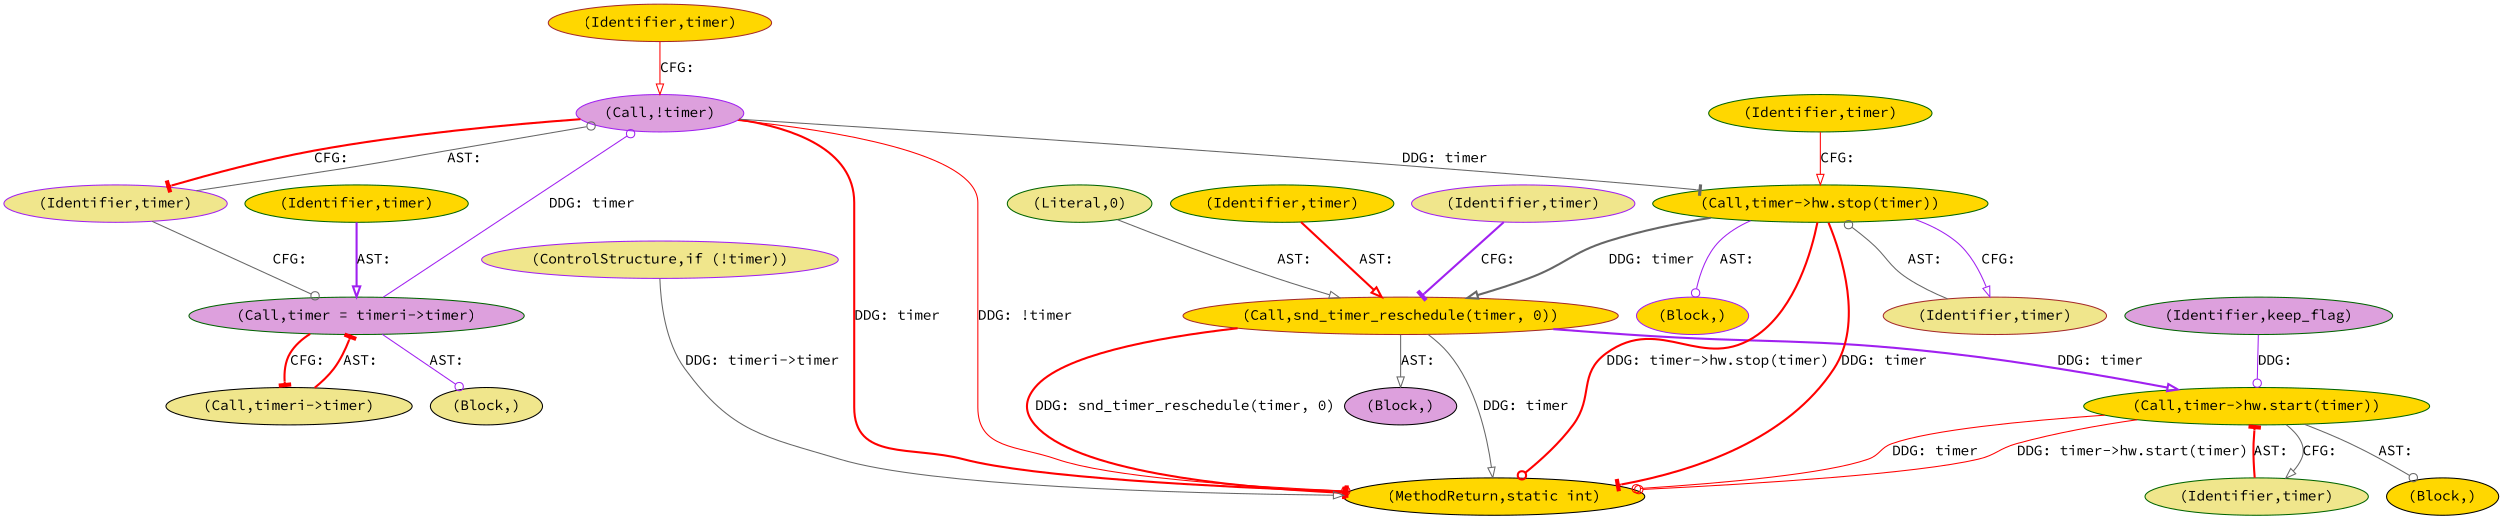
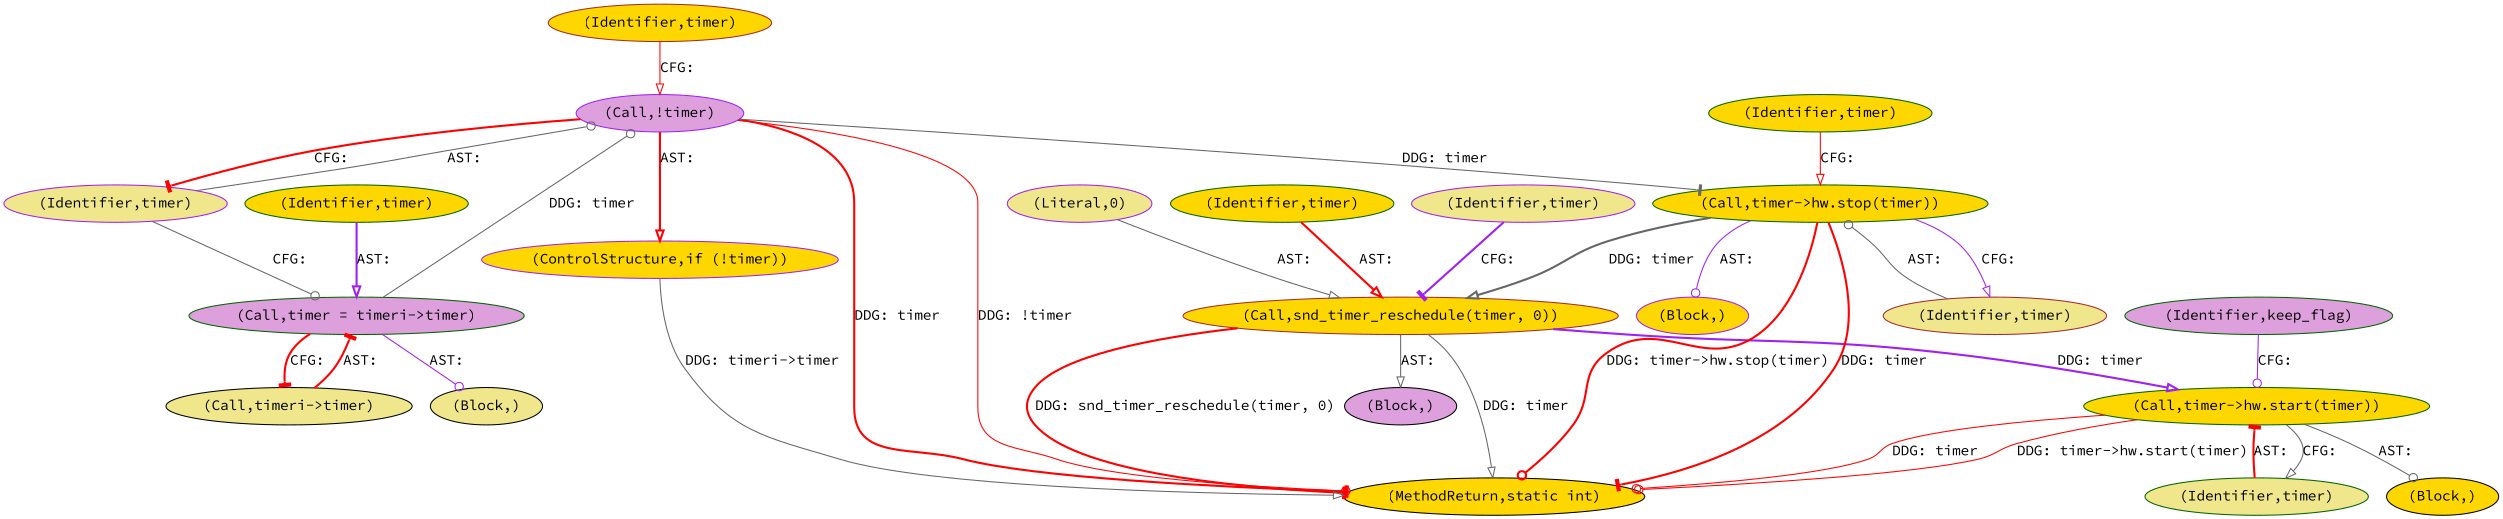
none -> (660, 181)
(1080, 204) -> (1080, 204)
(505, 217) -> (505, 217)
(660, 260) -> (660, 260)
(2280, 361) -> (2280, 361)
